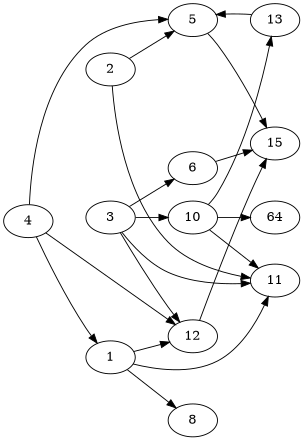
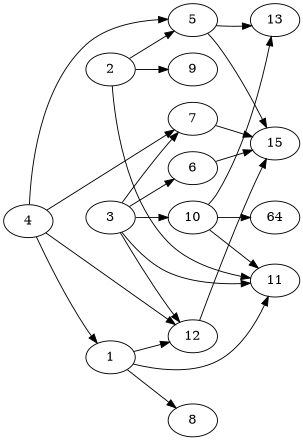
(238, 14) -> (229, 26)
none -> (193, 69)
none -> (193, 119)
